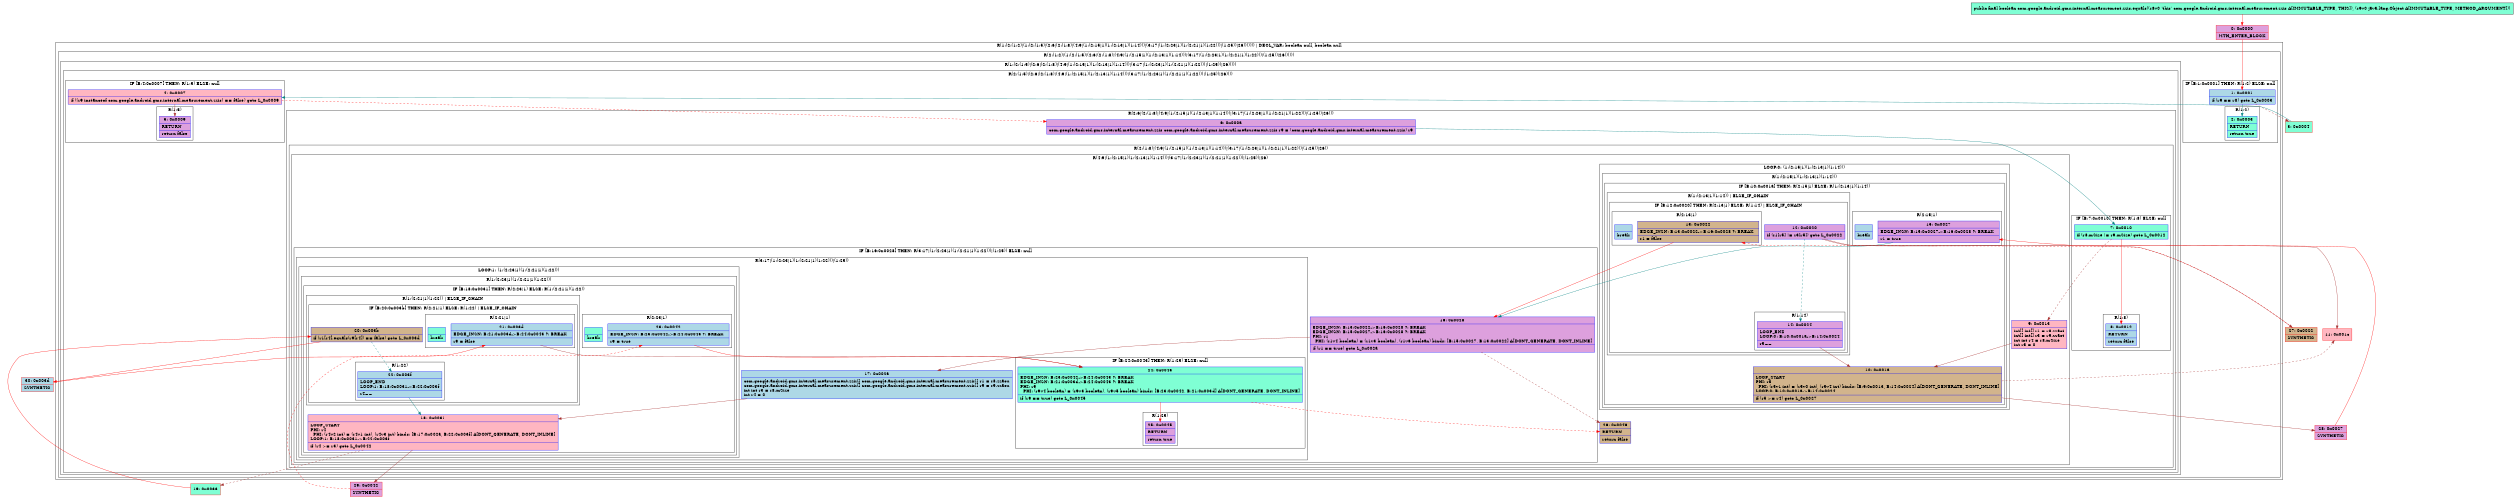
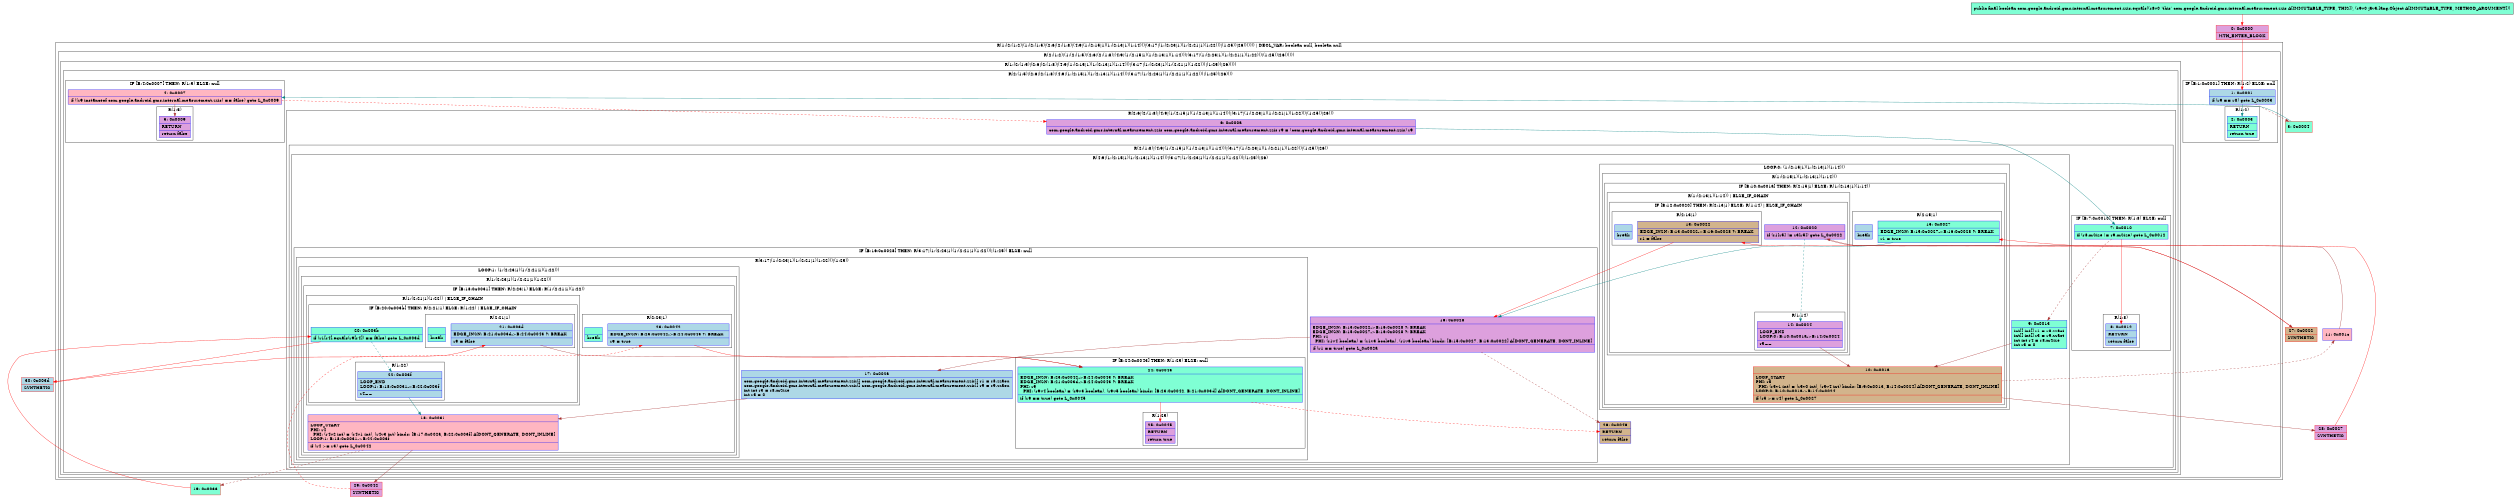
(1939, 232) -> (1939, 232)
(2111, 245) -> (2119, 245)
(2029, 246) -> (2029, 246)
(367, 335) -> (367, 335)
(2039, 335) -> (2039, 335)
(2337, 335) -> (2337, 335)
(1878, 385) -> (1878, 385)
(755, 395) -> (755, 395)
